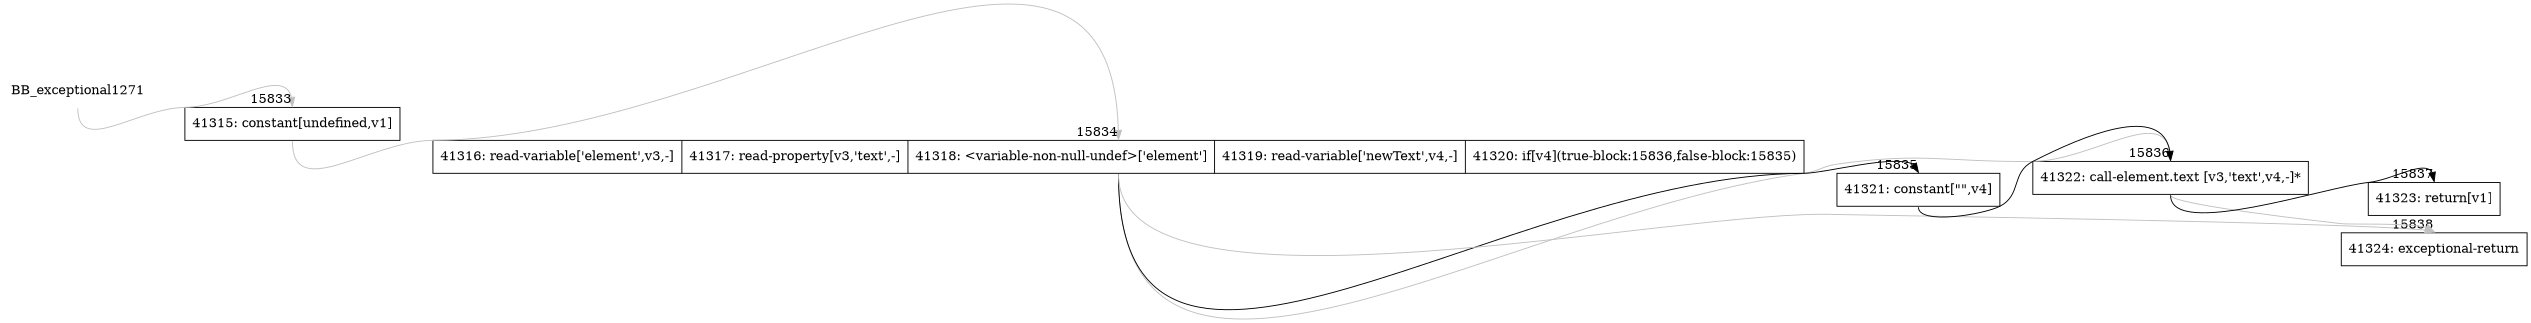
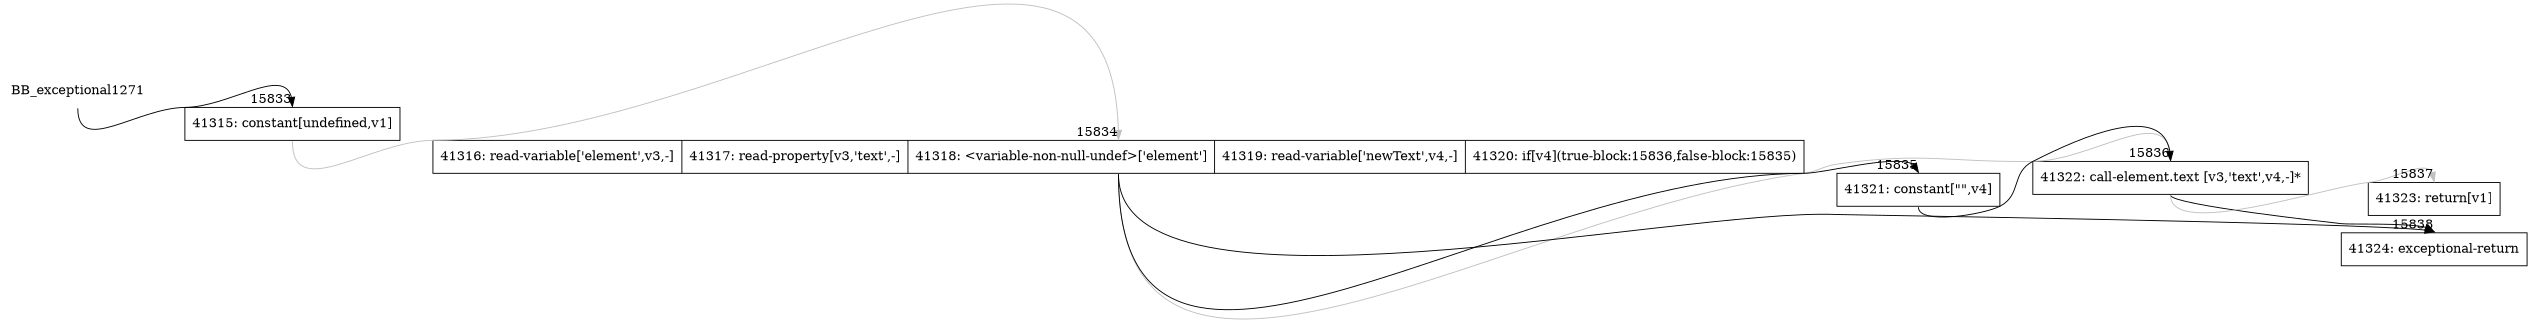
(181, 108) -> (181, 108)
(2299, 197) -> (2299, 197)
(1754, 218) -> (1754, 218)
(2297, 218) -> (2297, 218)
